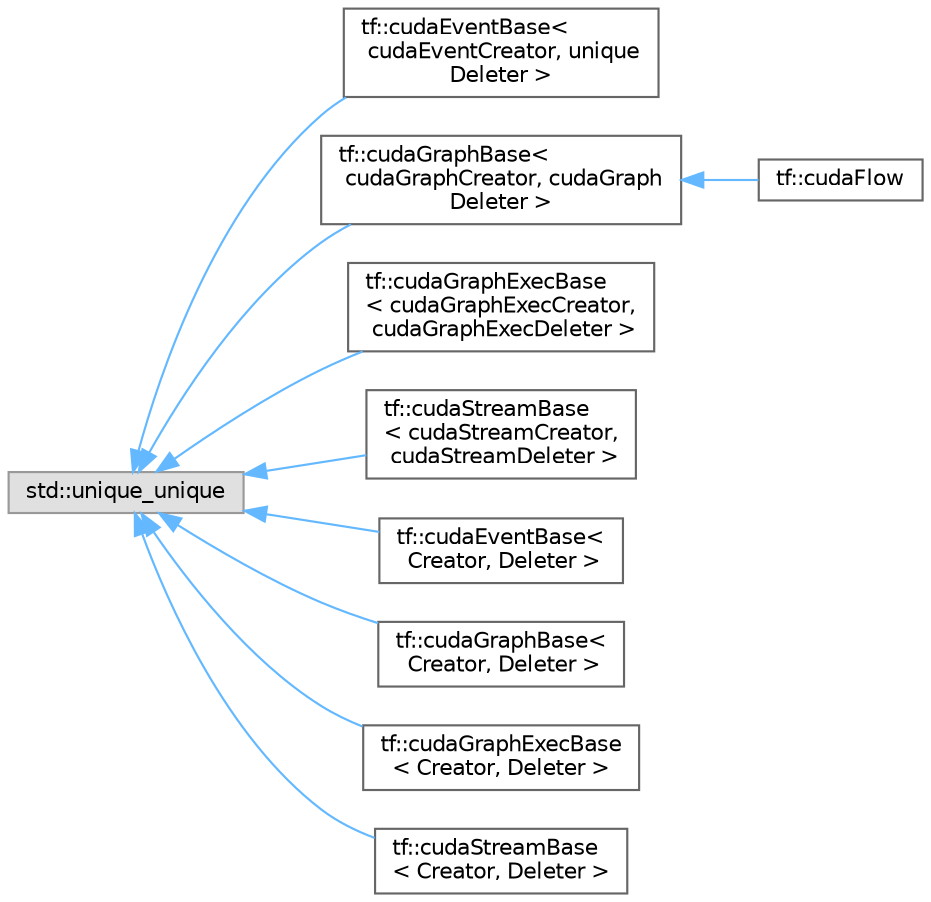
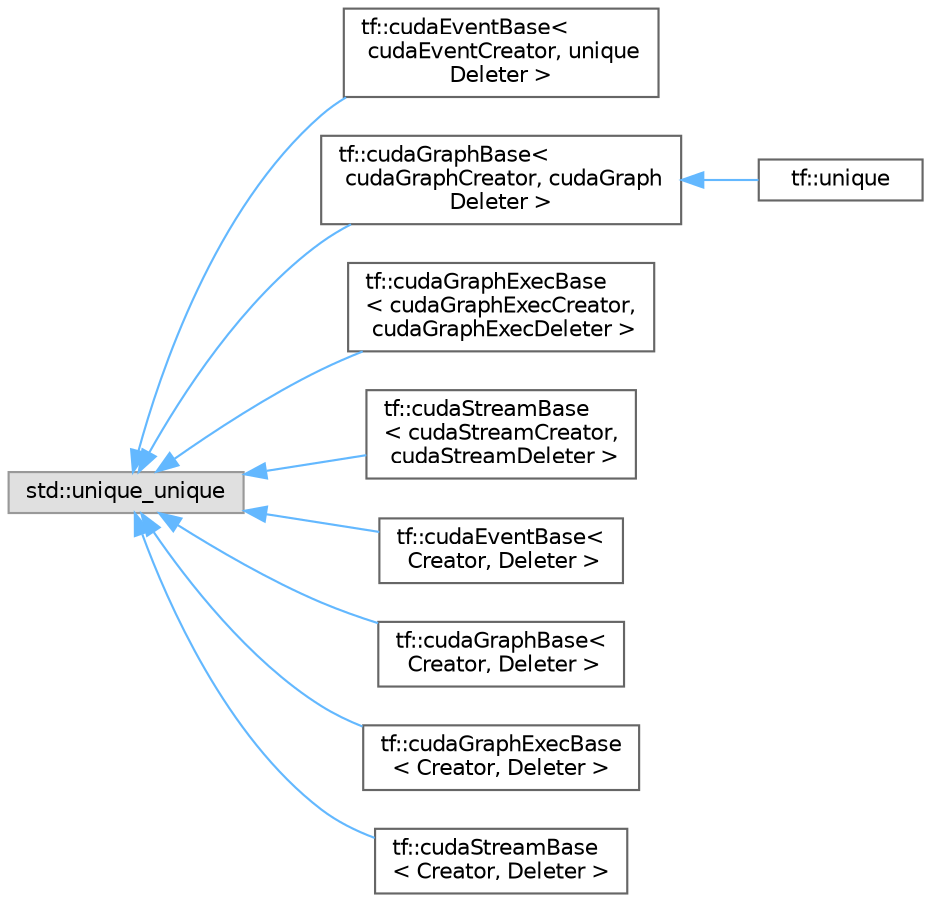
(841, 180) -> (841, 180)
